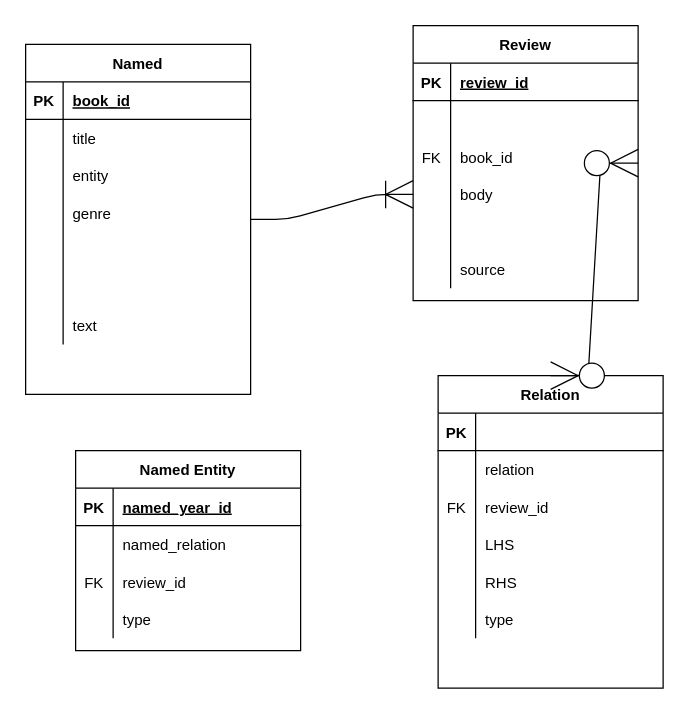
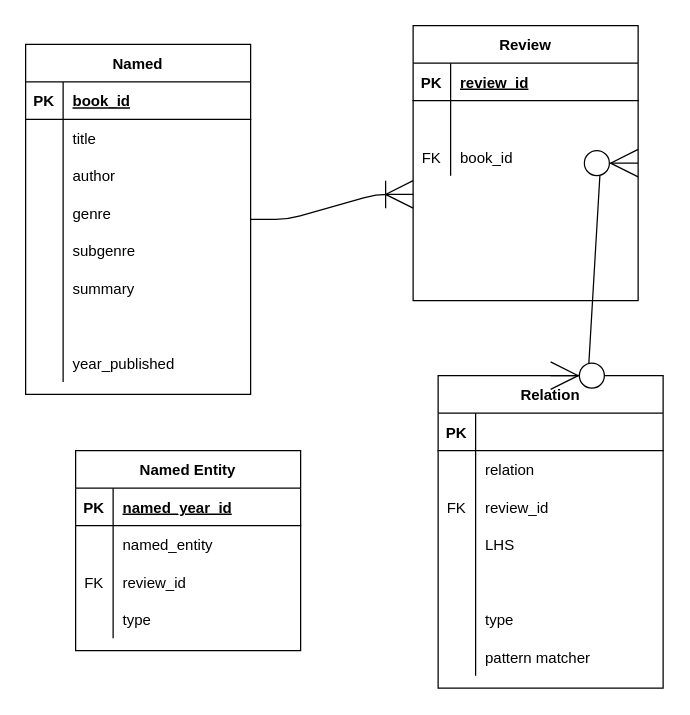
(96, 176) -> (98, 176)
(544, 194) -> none
none -> (157, 251)
(544, 269) -> none
none -> (157, 288)
(157, 326) -> none
none -> (157, 363)
(177, 545) -> (171, 545)
(569, 582) -> none
none -> (569, 657)
